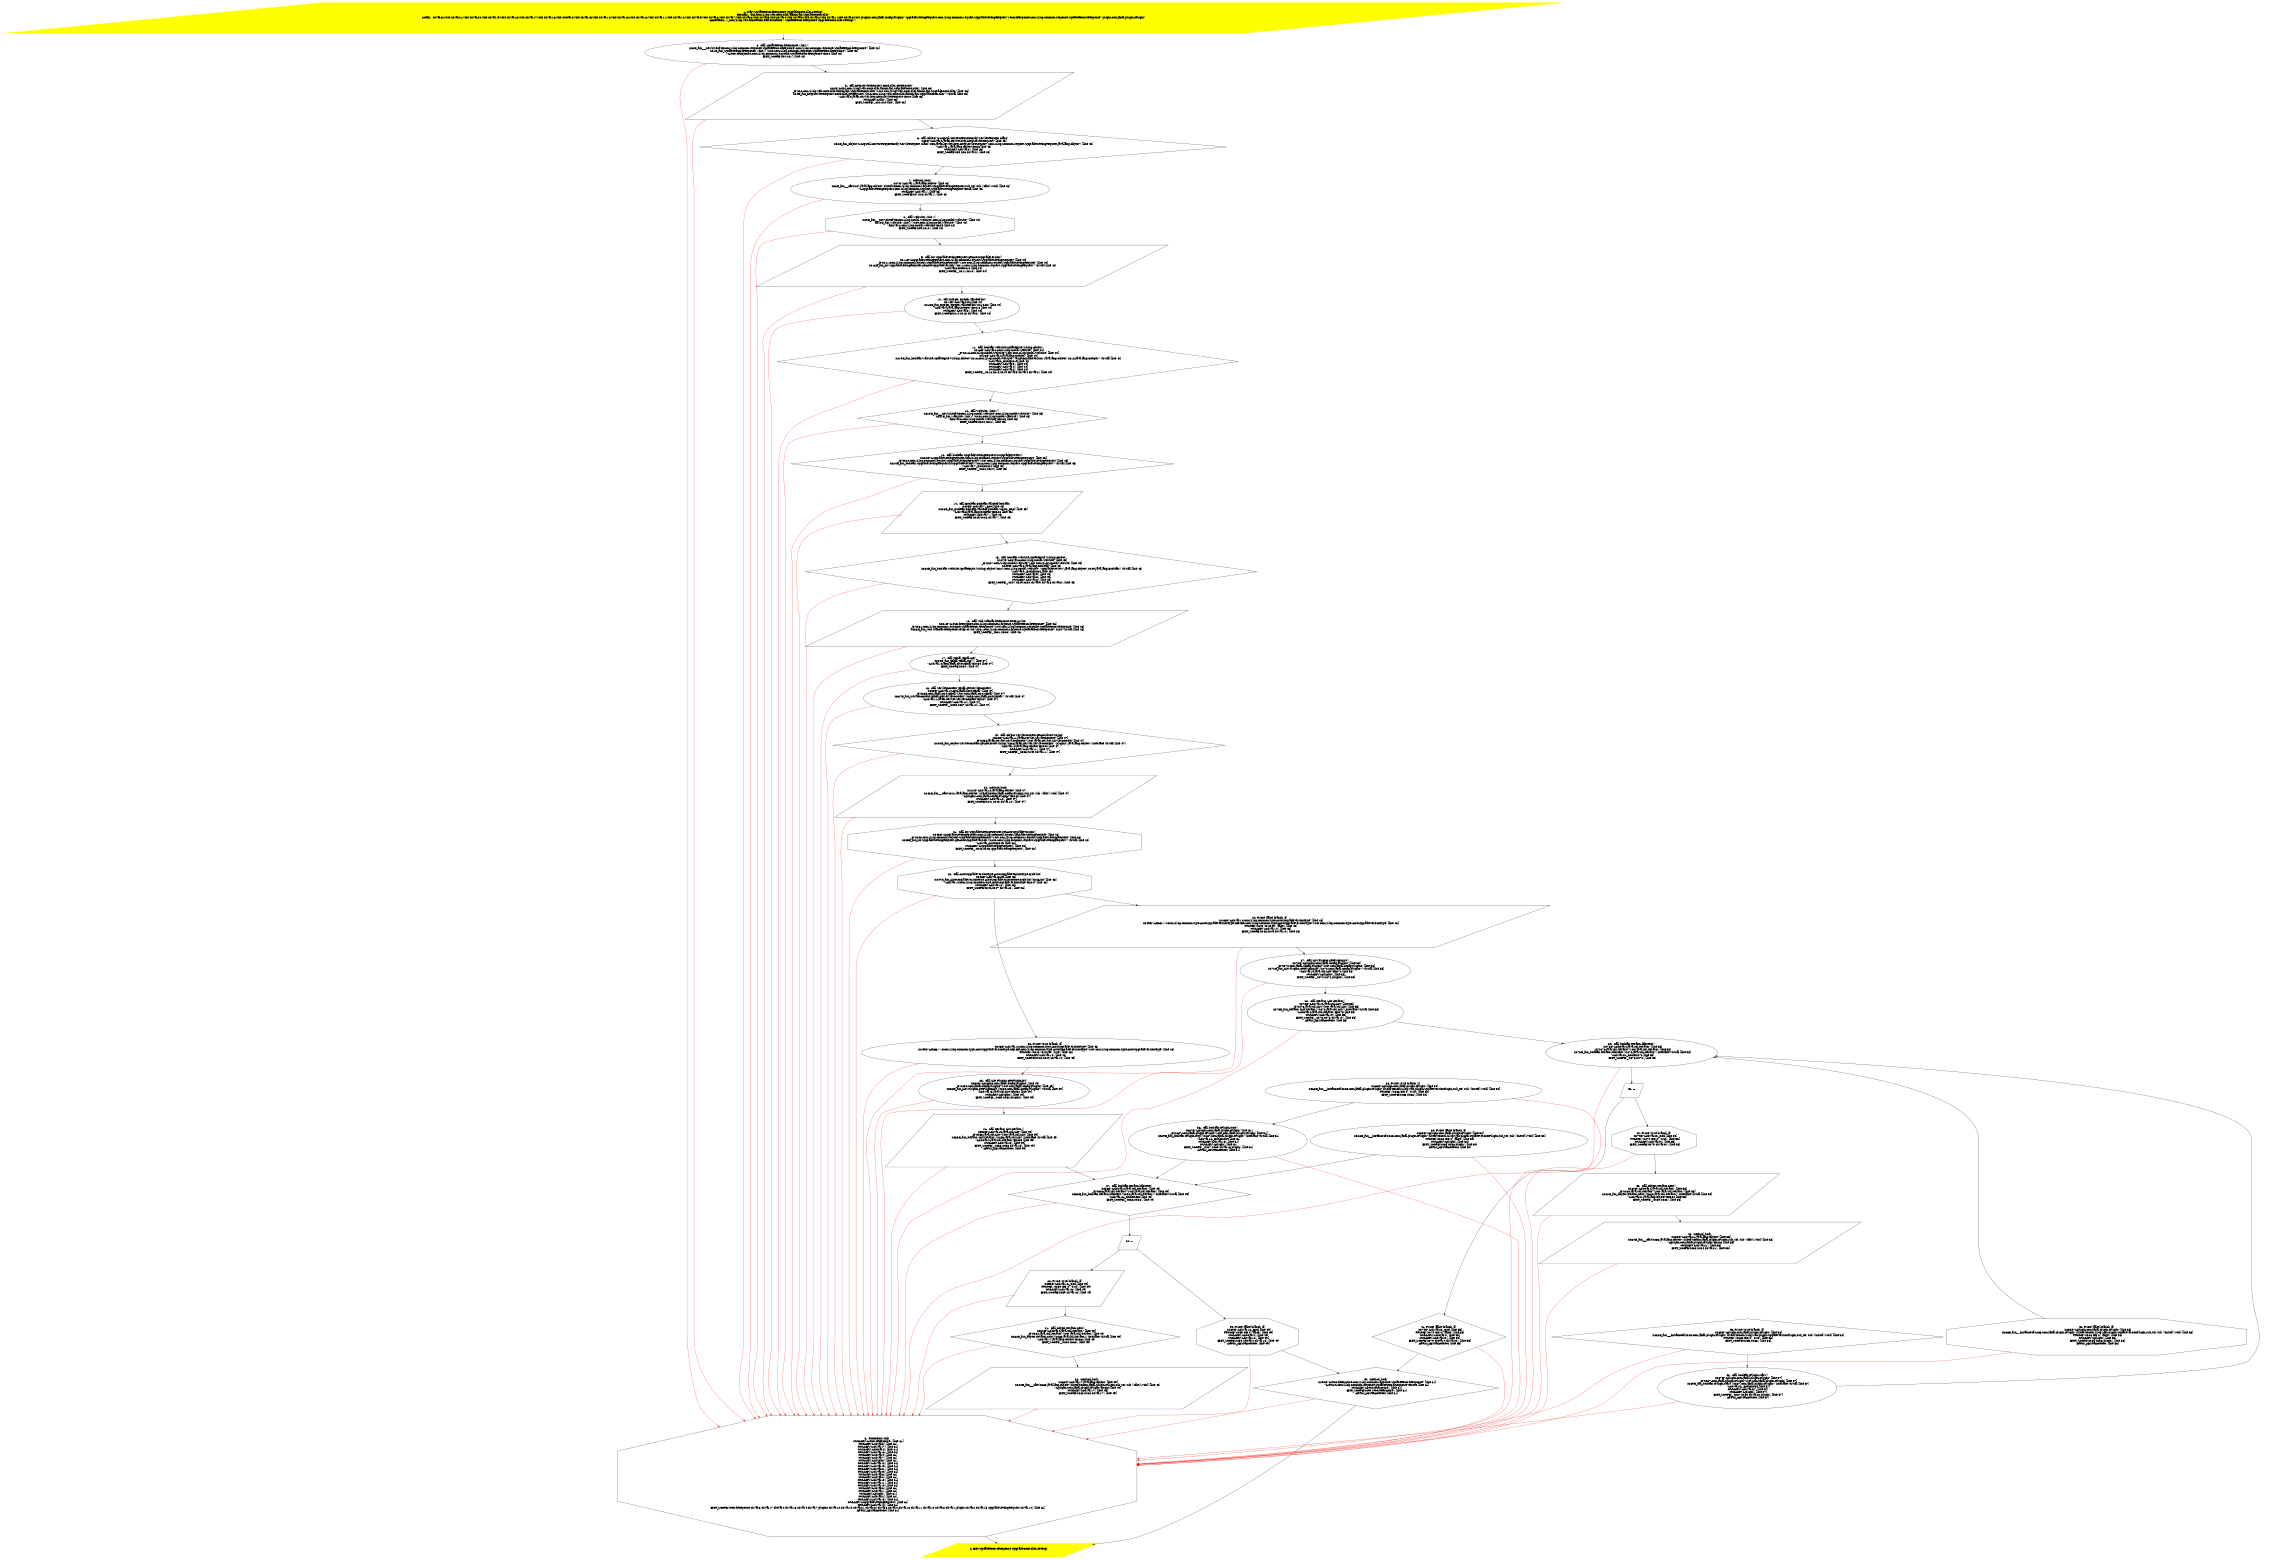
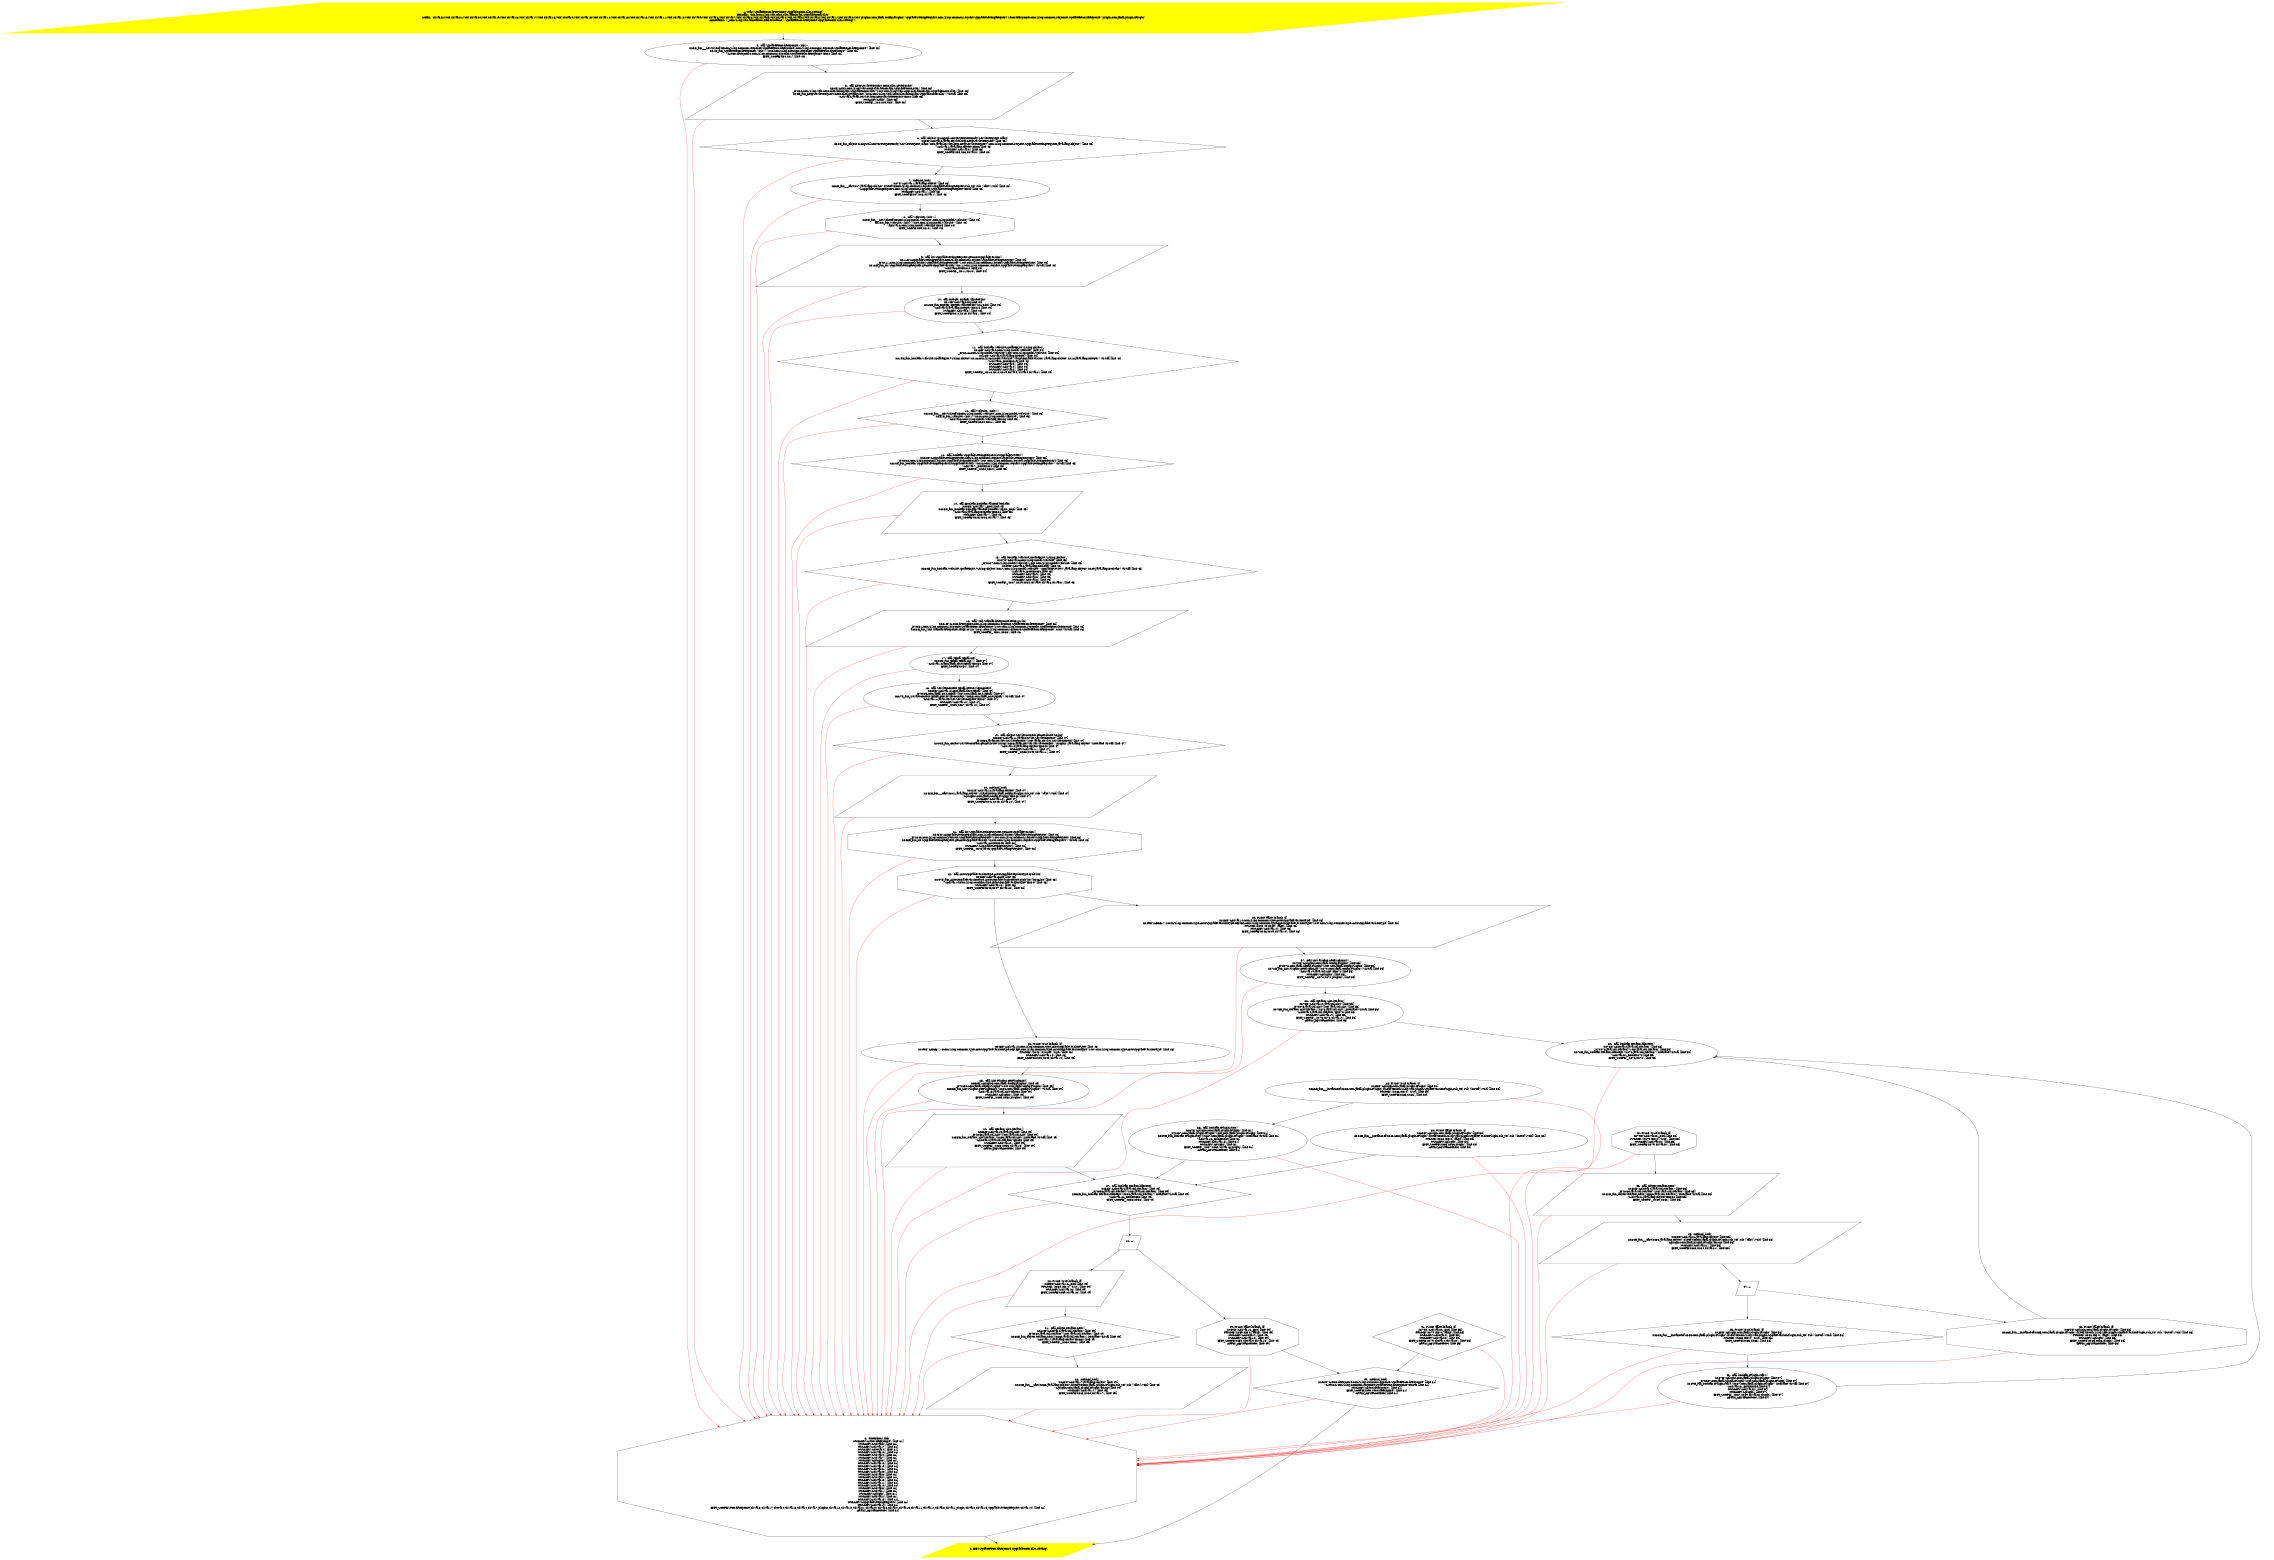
(1632, 1091) -> none
none -> (1747, 1289)
